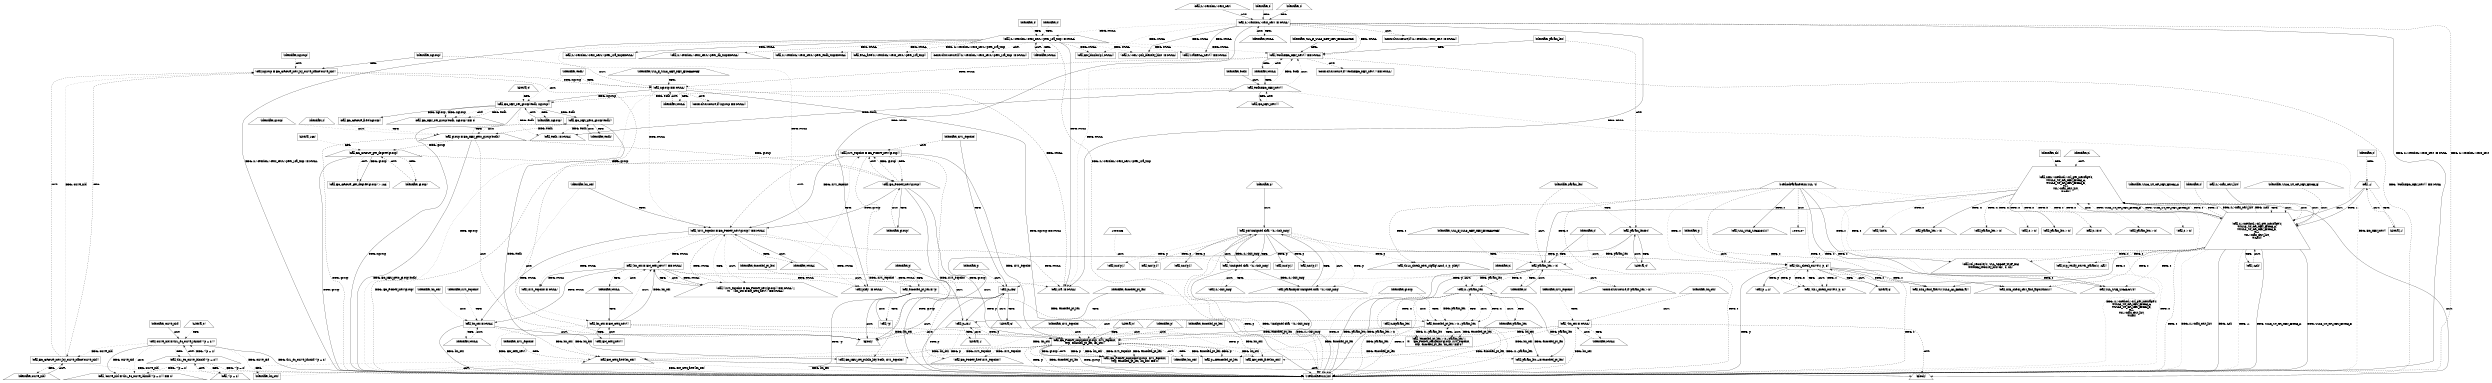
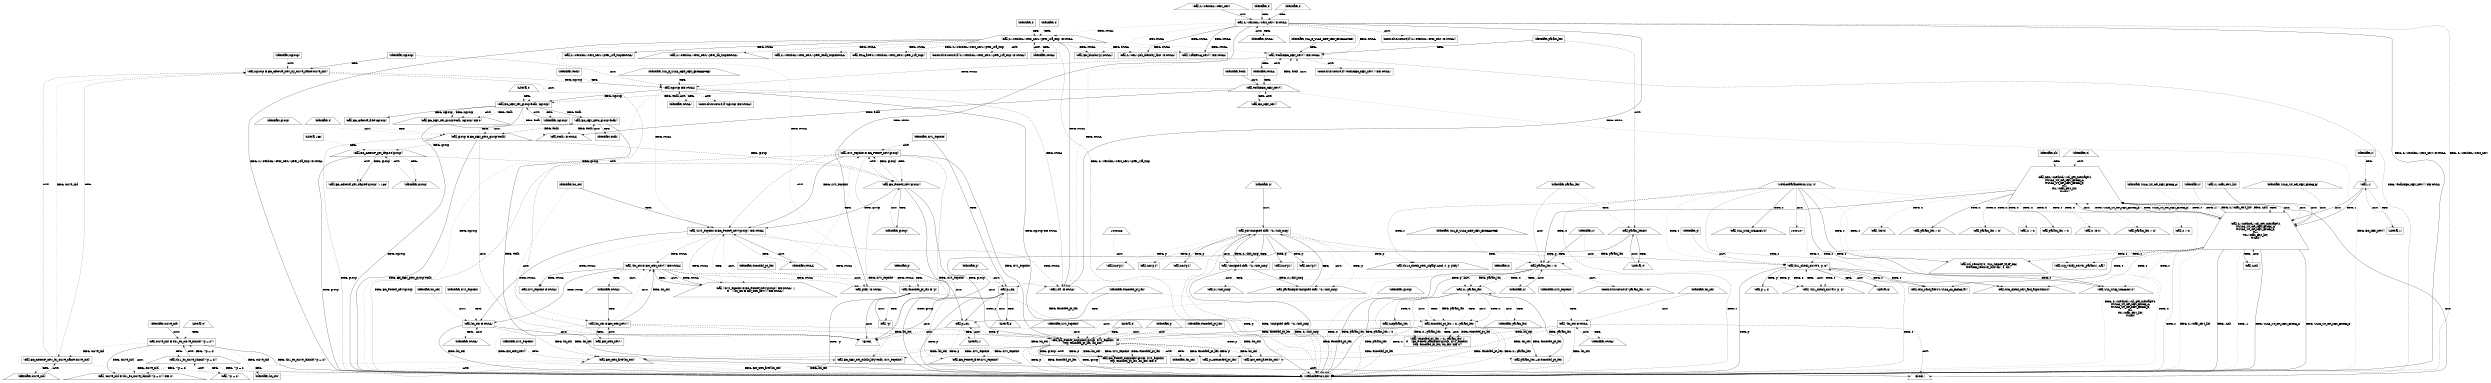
(1157, 39) -> (1157, 39)
(1265, 104) -> (1264, 104)
